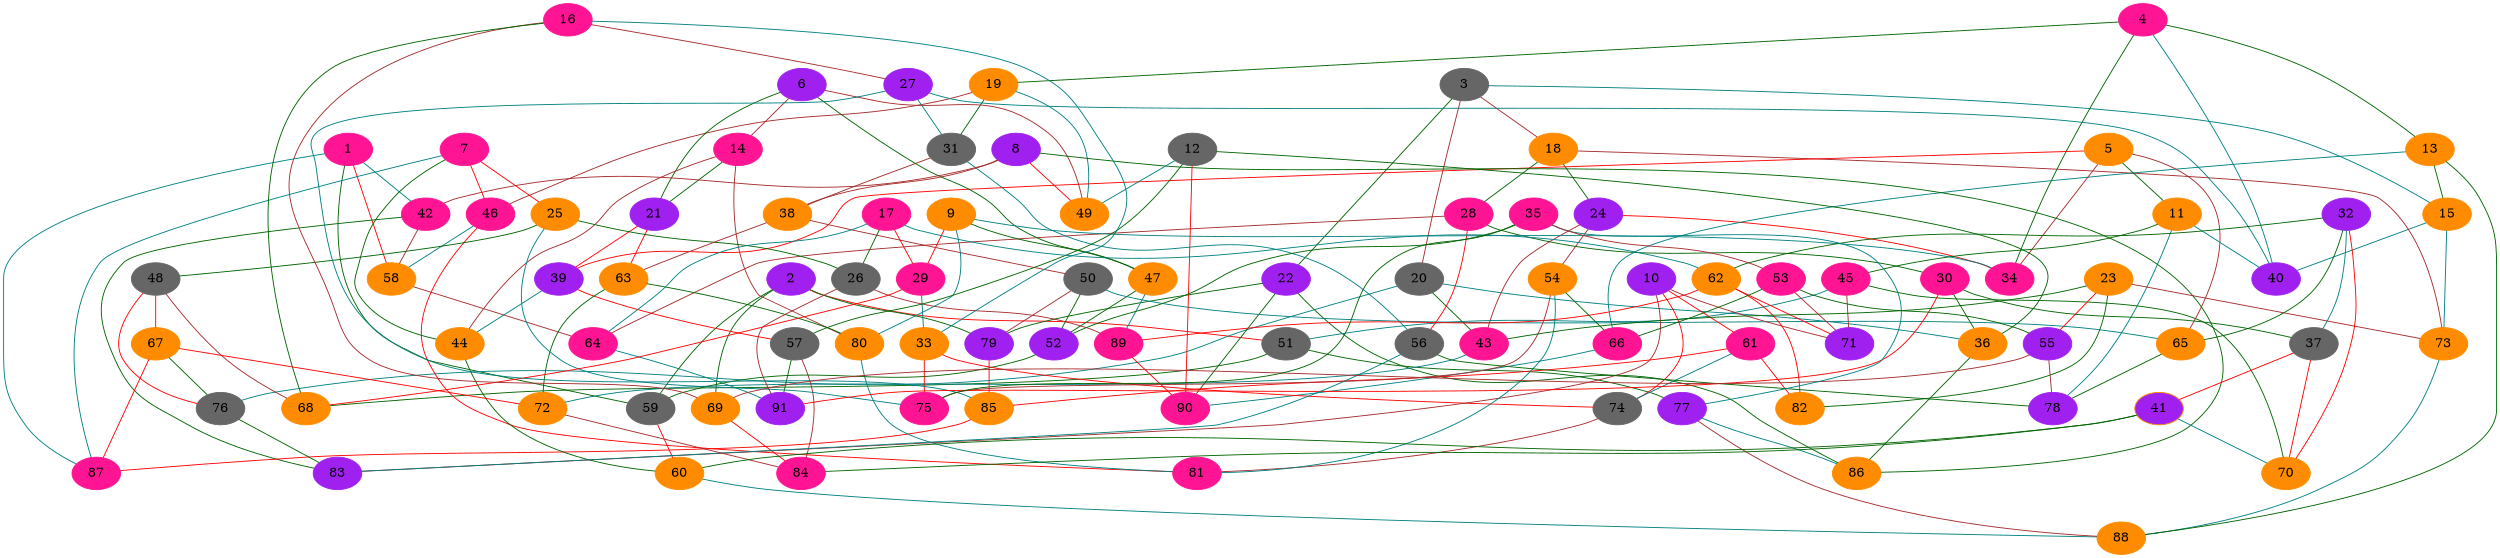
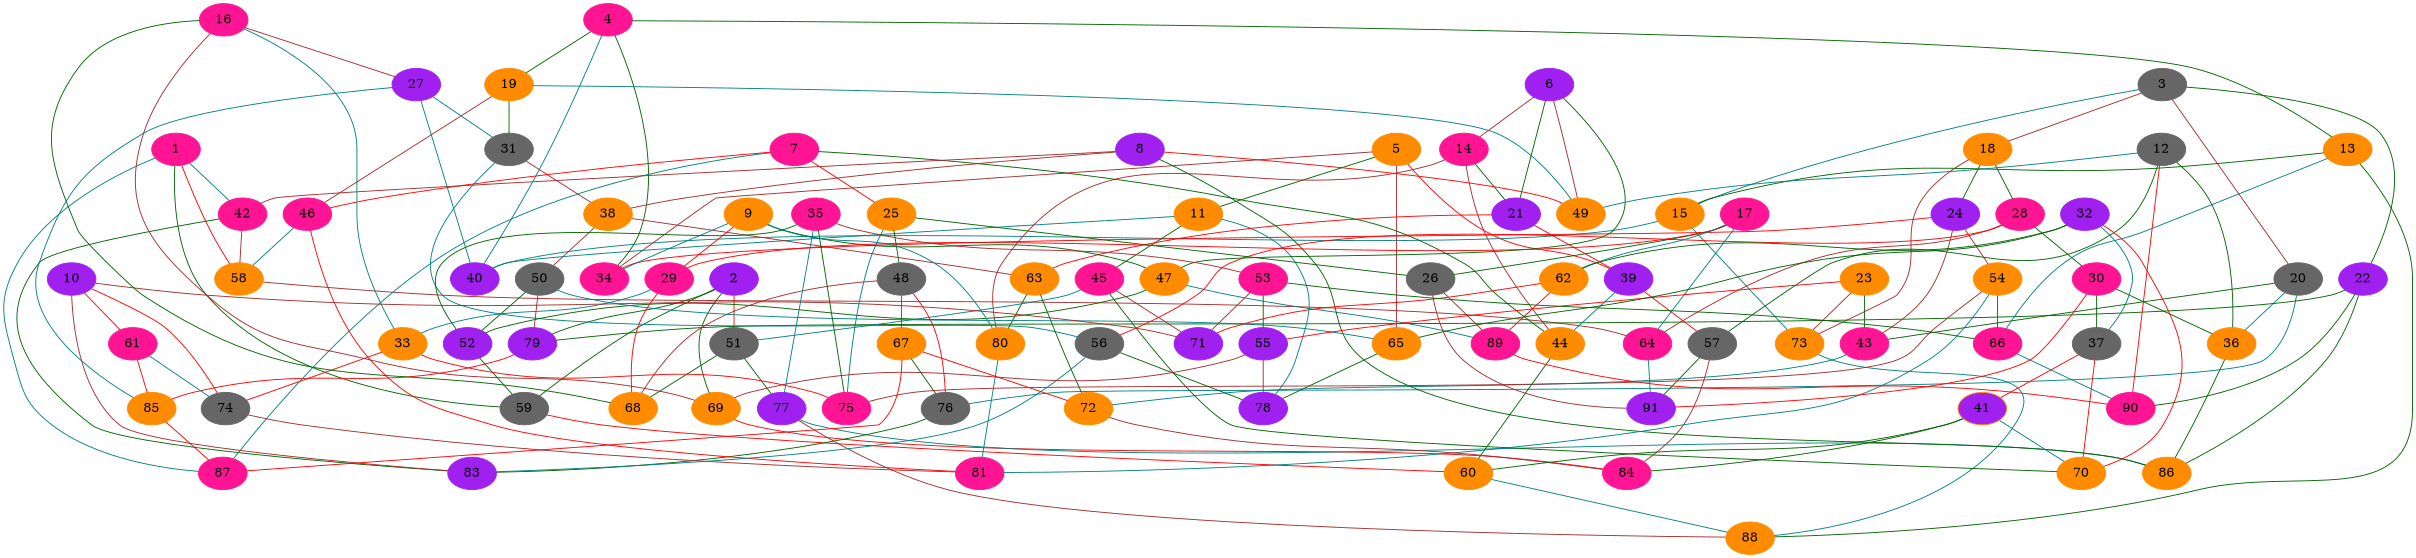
(1800, 409) -> none
